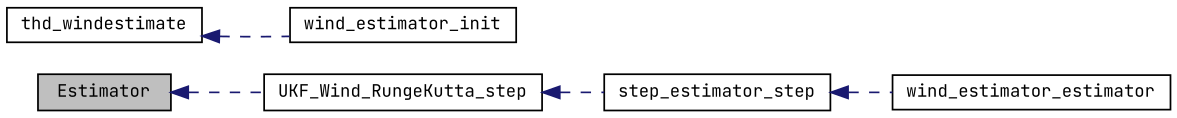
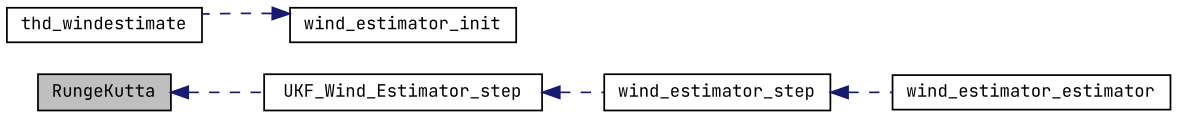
(254, 37) -> (237, 13)
(104, 92) -> (104, 92)
(403, 92) -> (403, 92)
(717, 92) -> (717, 92)
